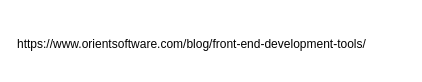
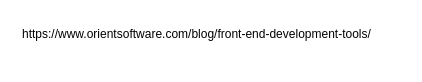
(206, 51) -> (211, 41)
